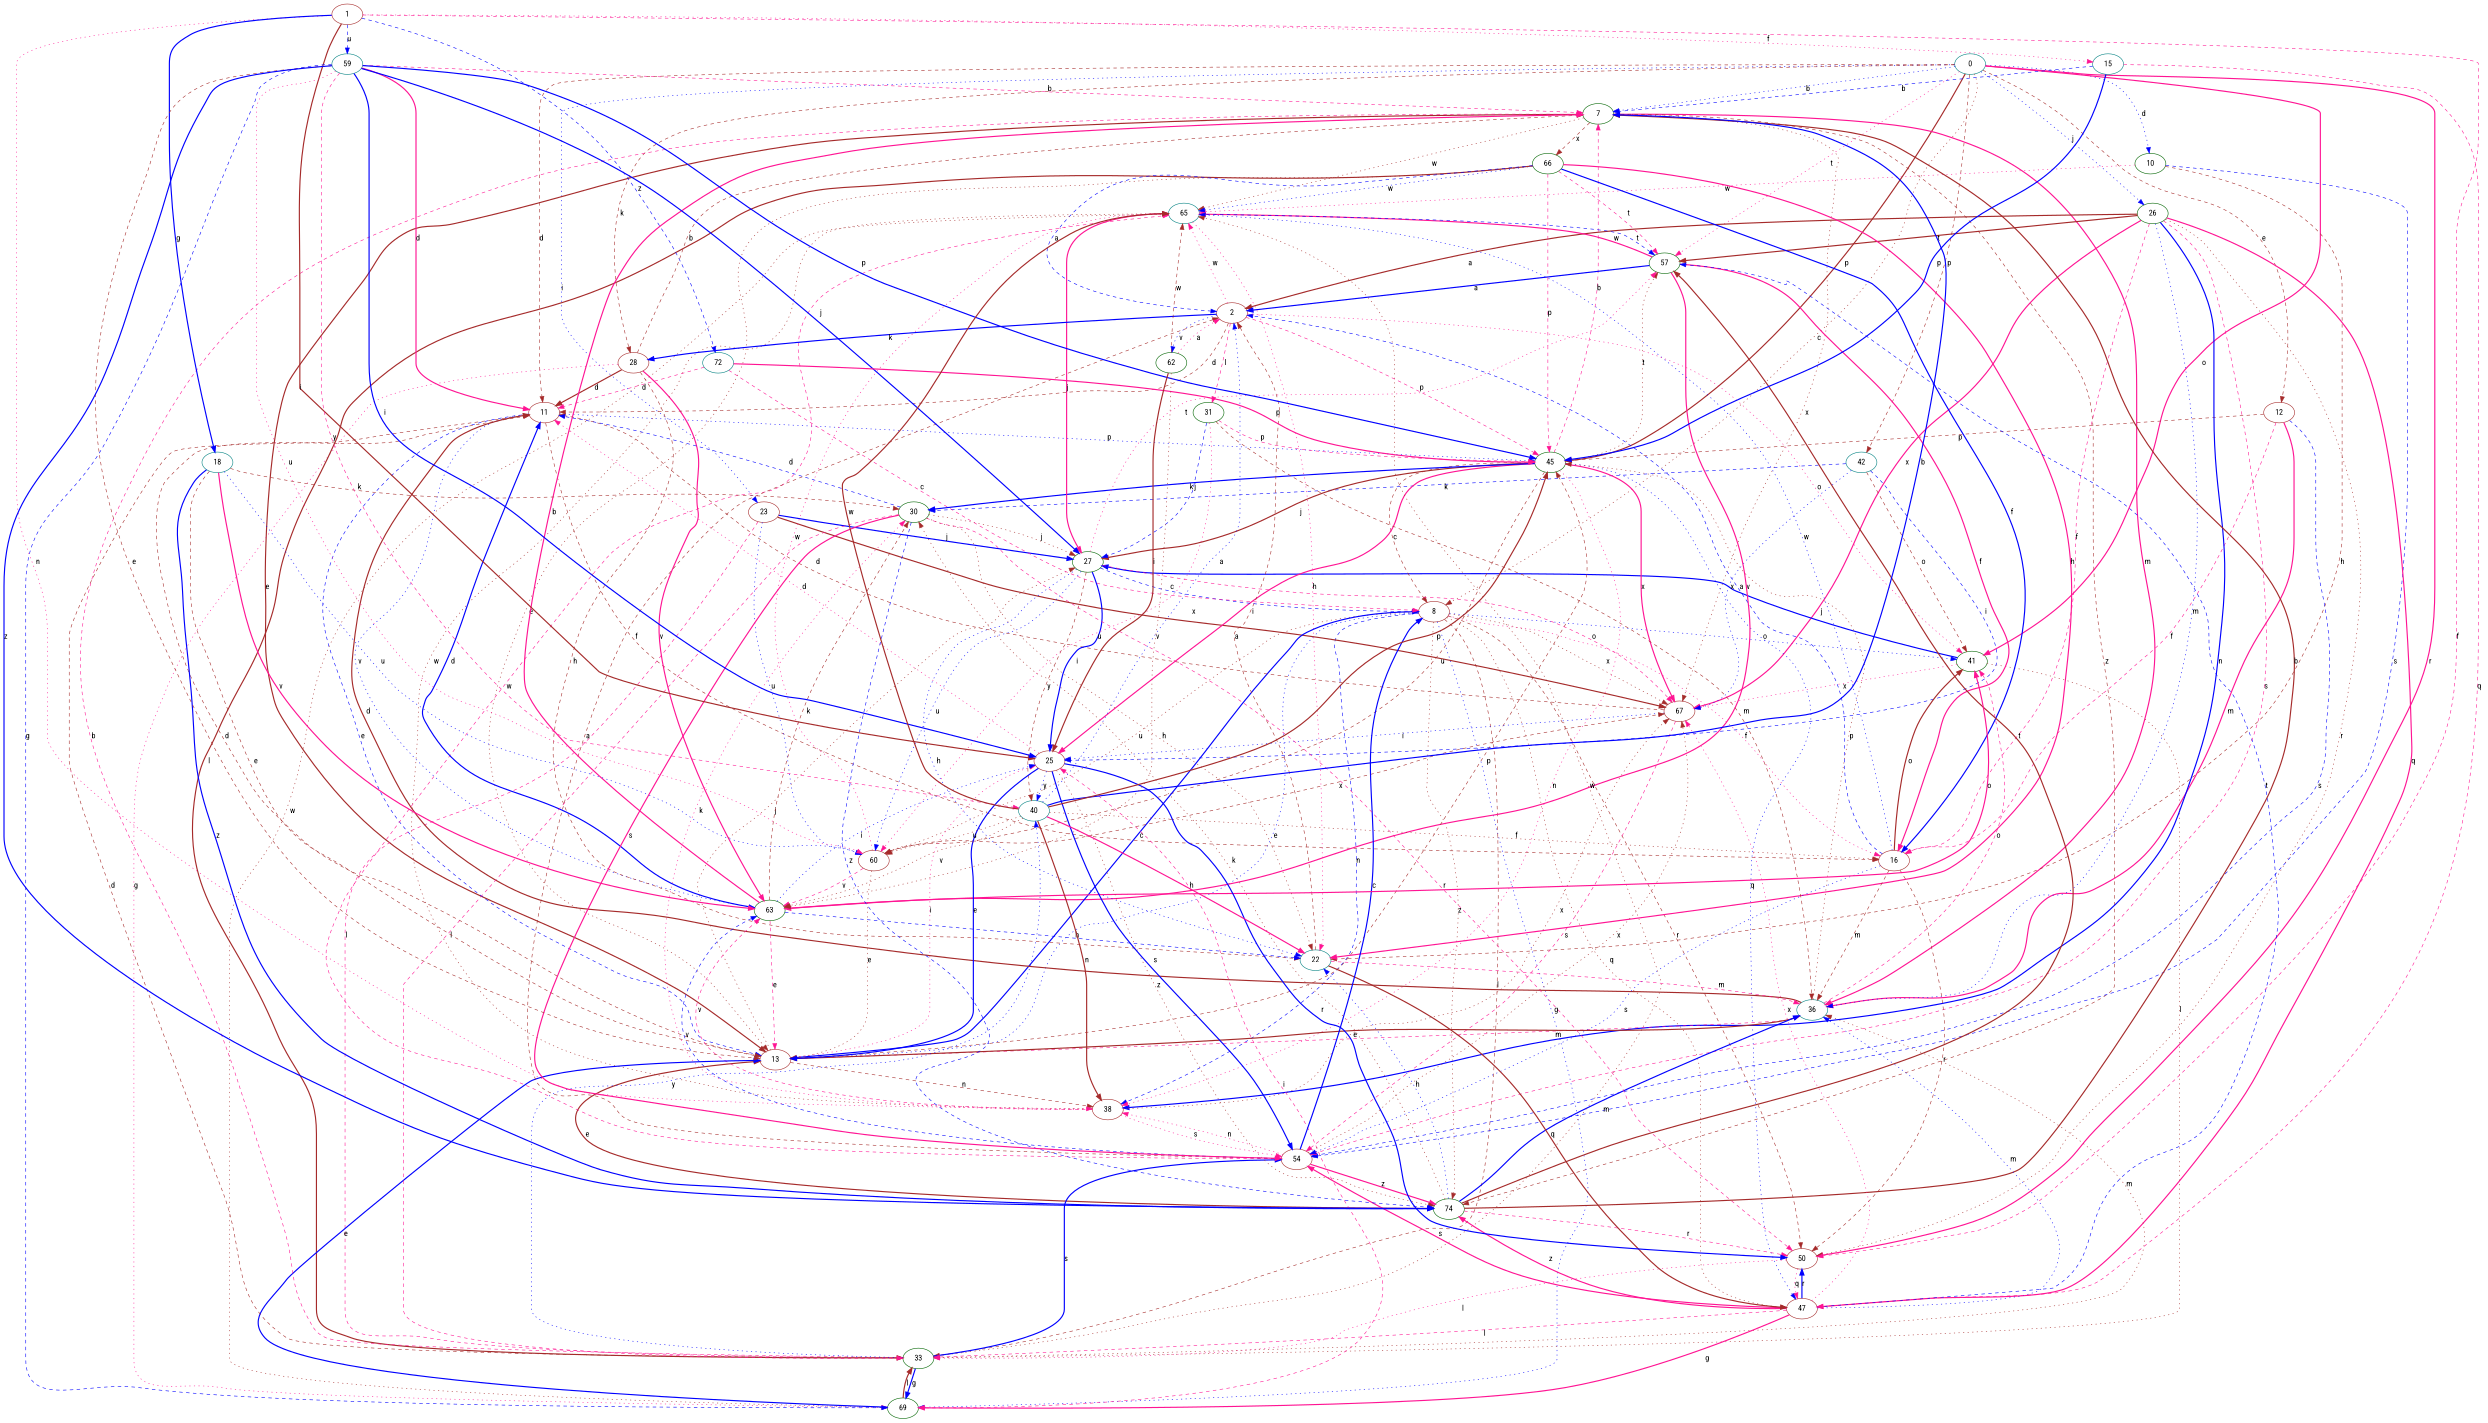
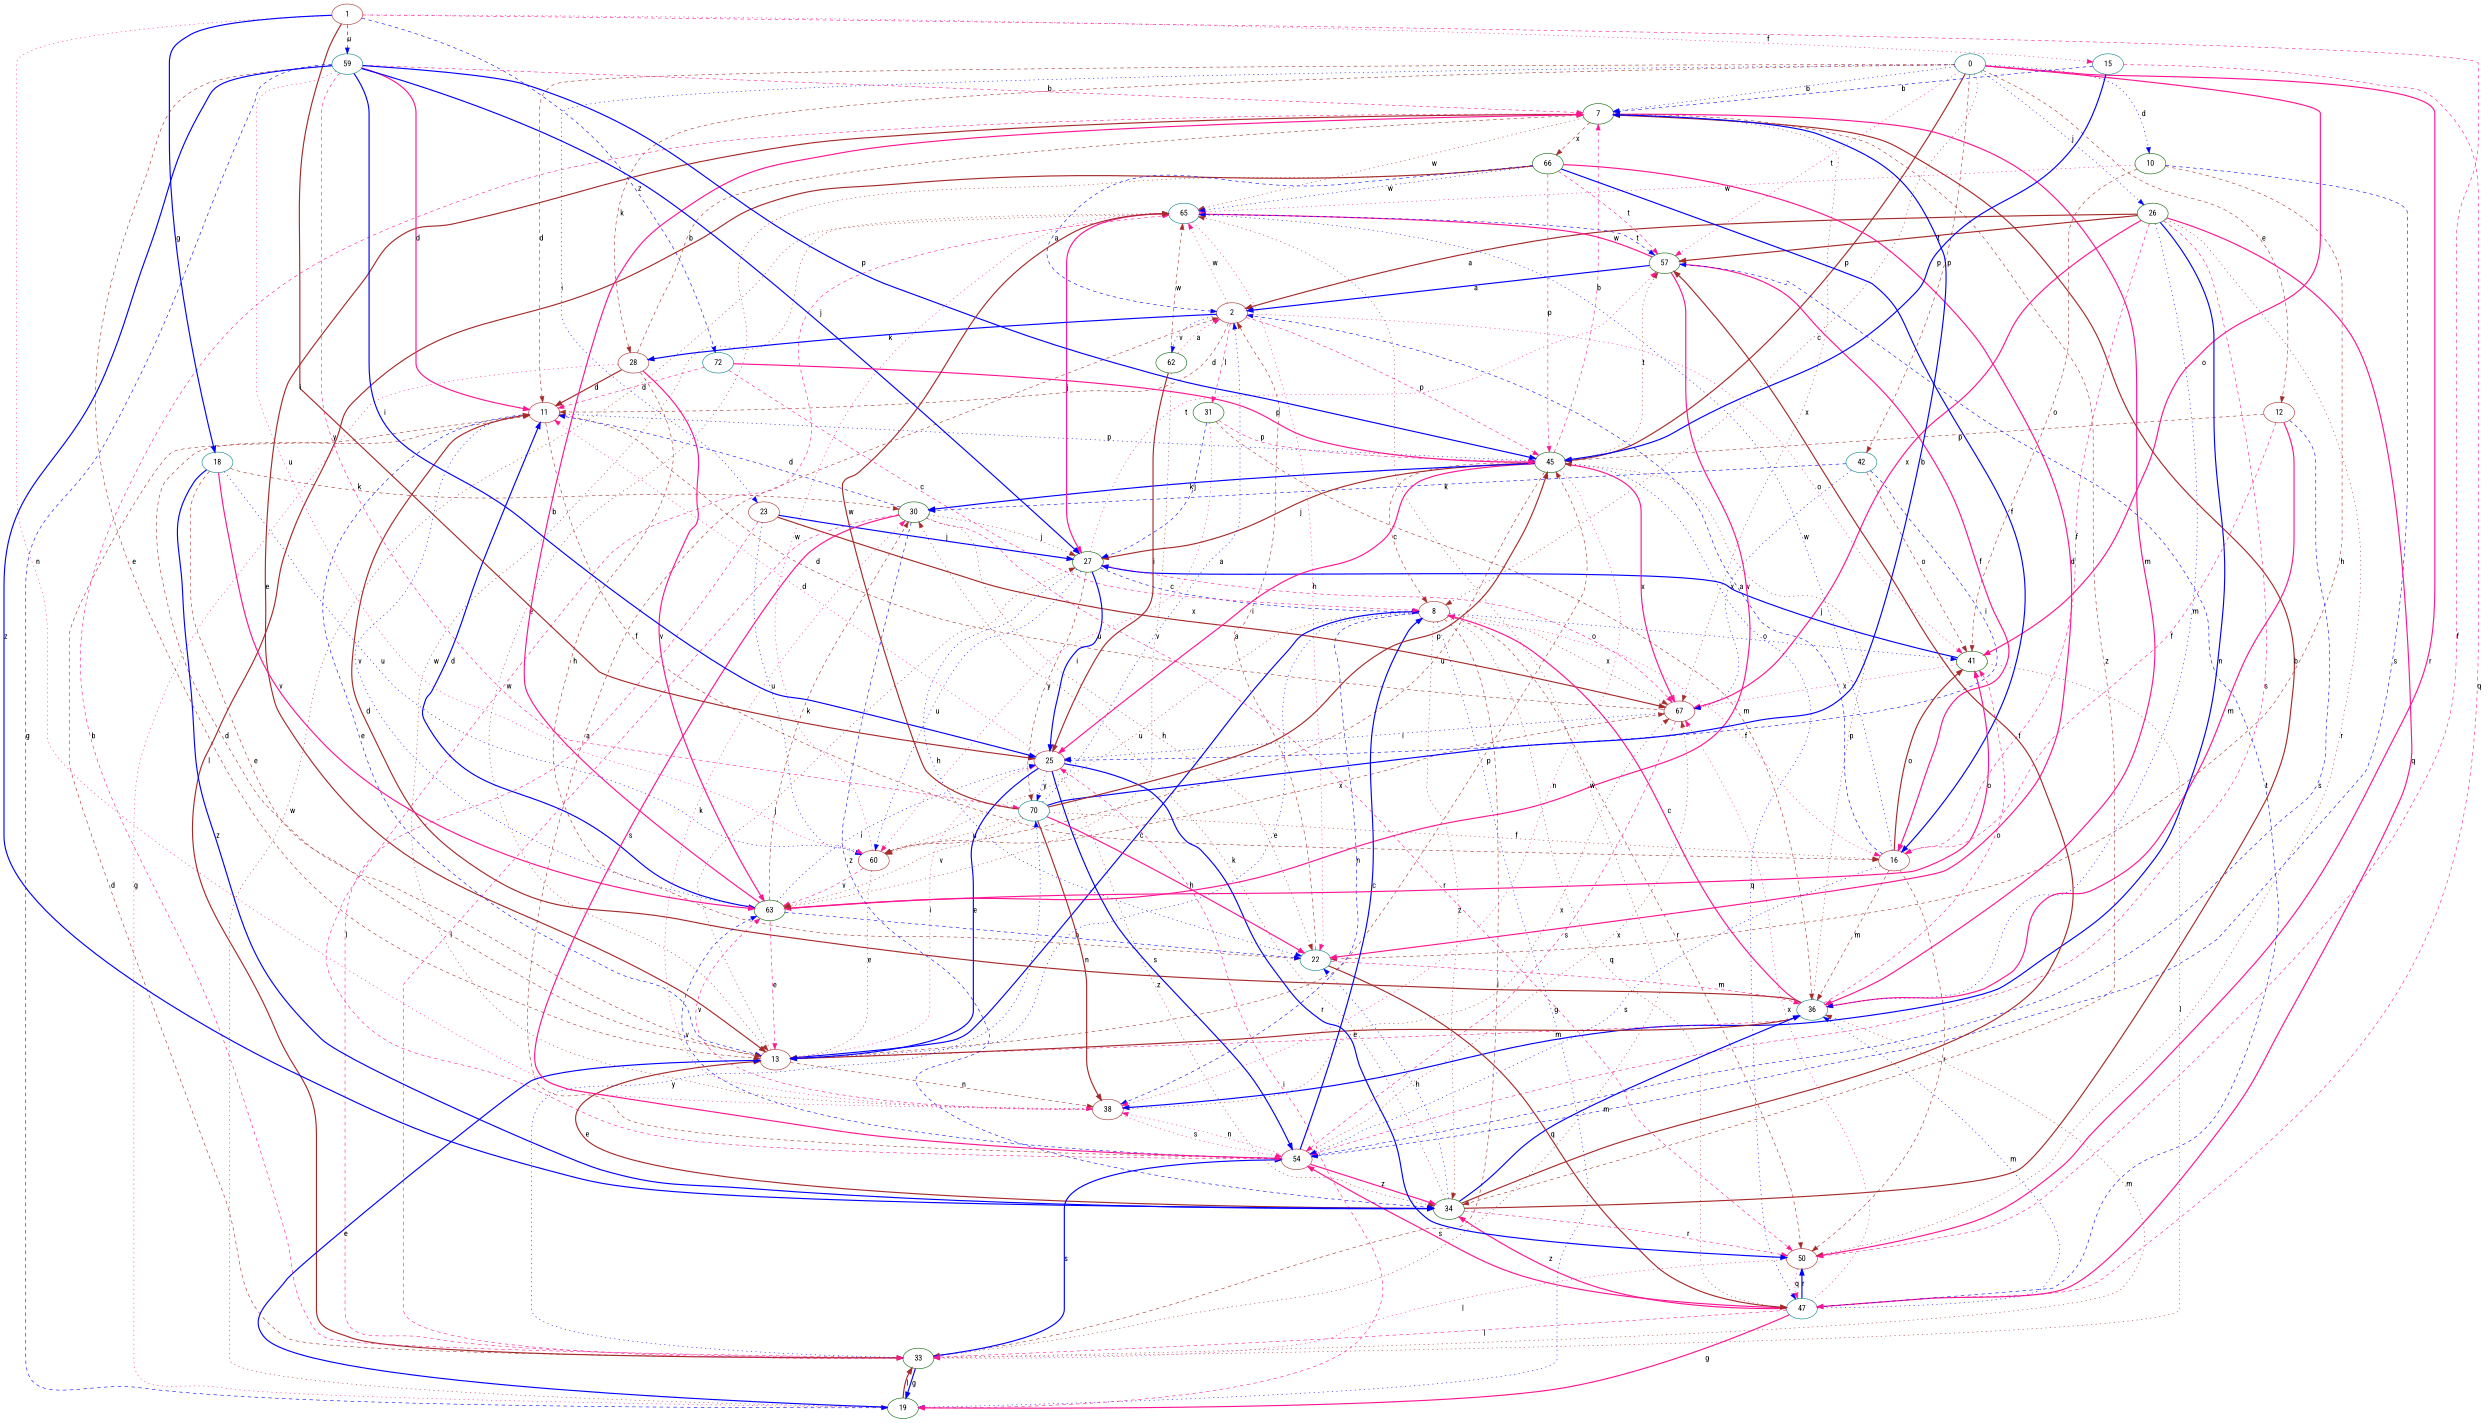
none -> (2055, 397)
(2073, 562) -> (2073, 562)
none -> (1656, 798)
(1034, 811) -> (1034, 811)
(1449, 1209) -> (1449, 1209)
(1802, 1309) -> (1802, 1309)
(903, 1408) -> (903, 1408)
